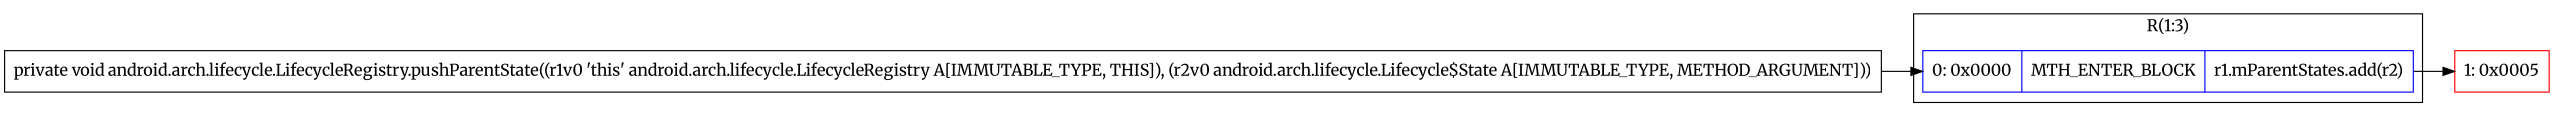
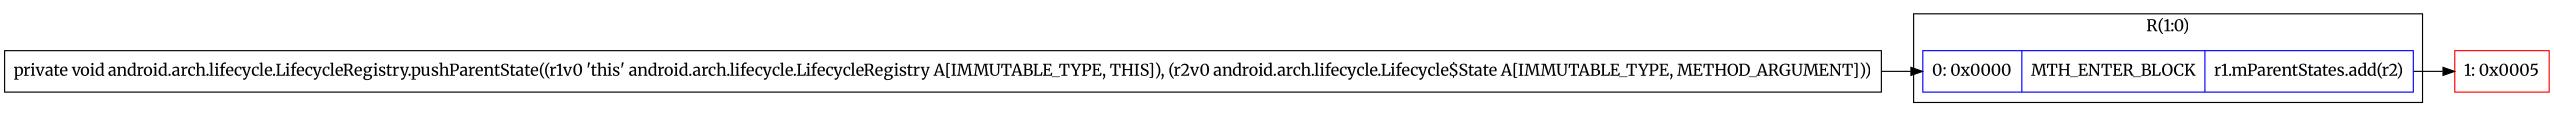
(2168, 27) -> (2168, 27)
